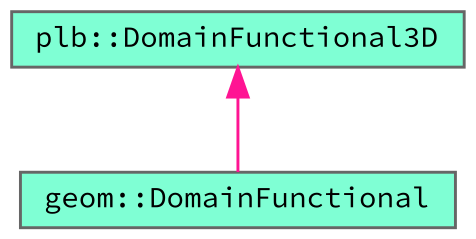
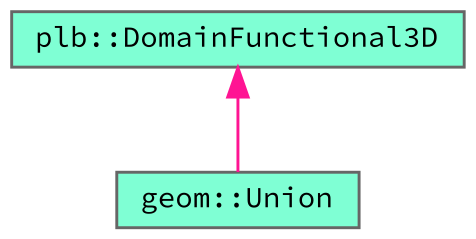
(238, 200) -> (238, 200)
